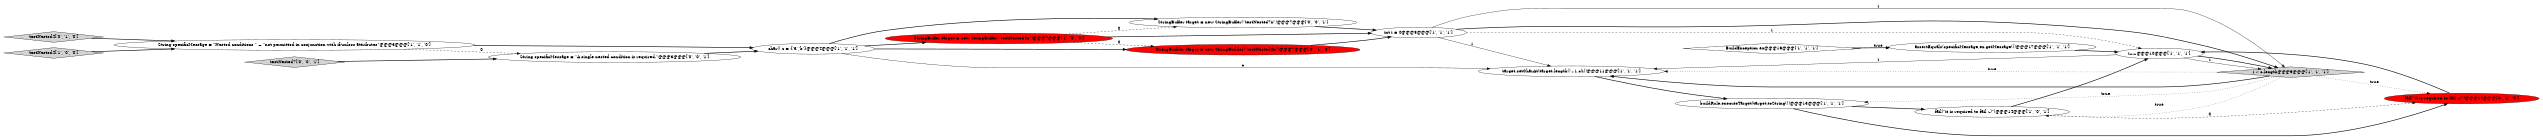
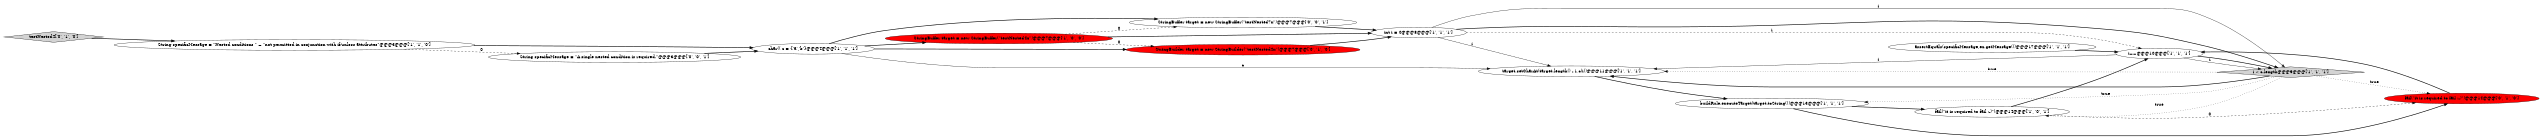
(1772, 49) -> none
(54, 53) -> none
(294, 62) -> none
